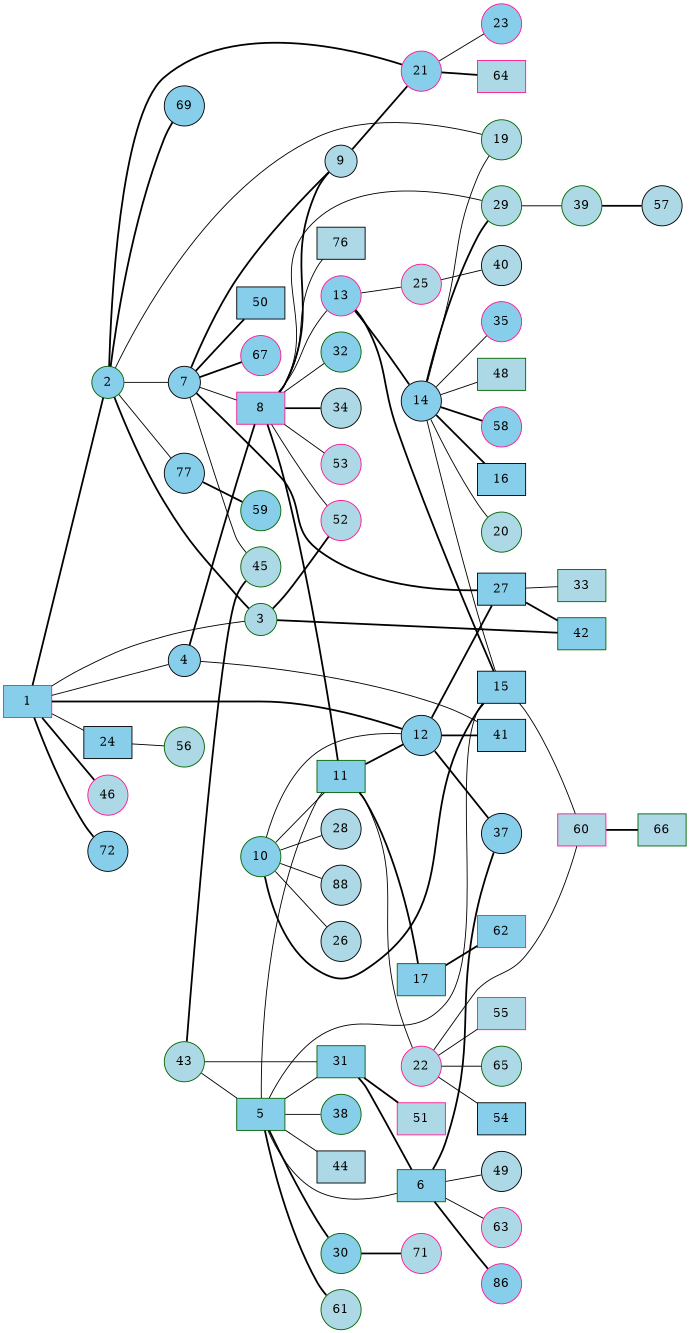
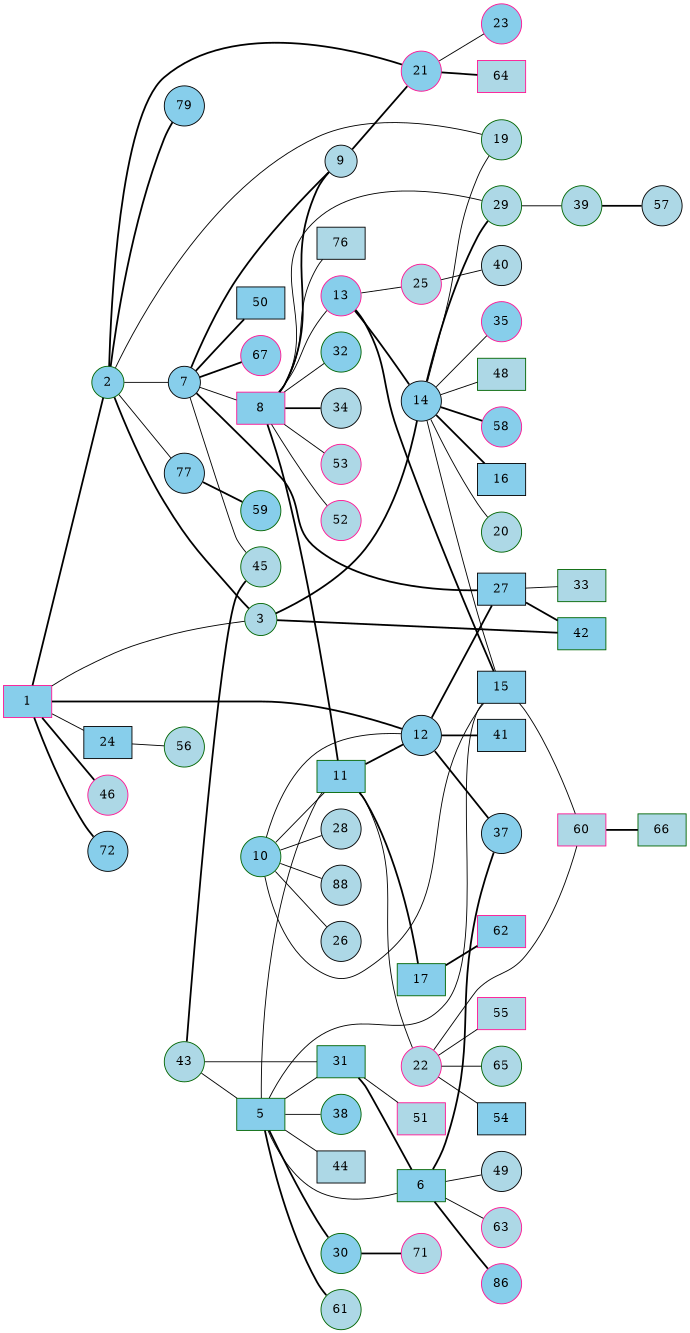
(184, 106) -> (184, 106)
(299, 577) -> (373, 537)
(184, 661) -> none
(419, 911) -> (419, 911)
(381, 1090) -> (381, 1090)
